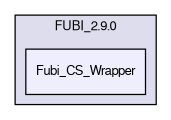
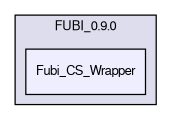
(86, 27) -> (86, 27)
